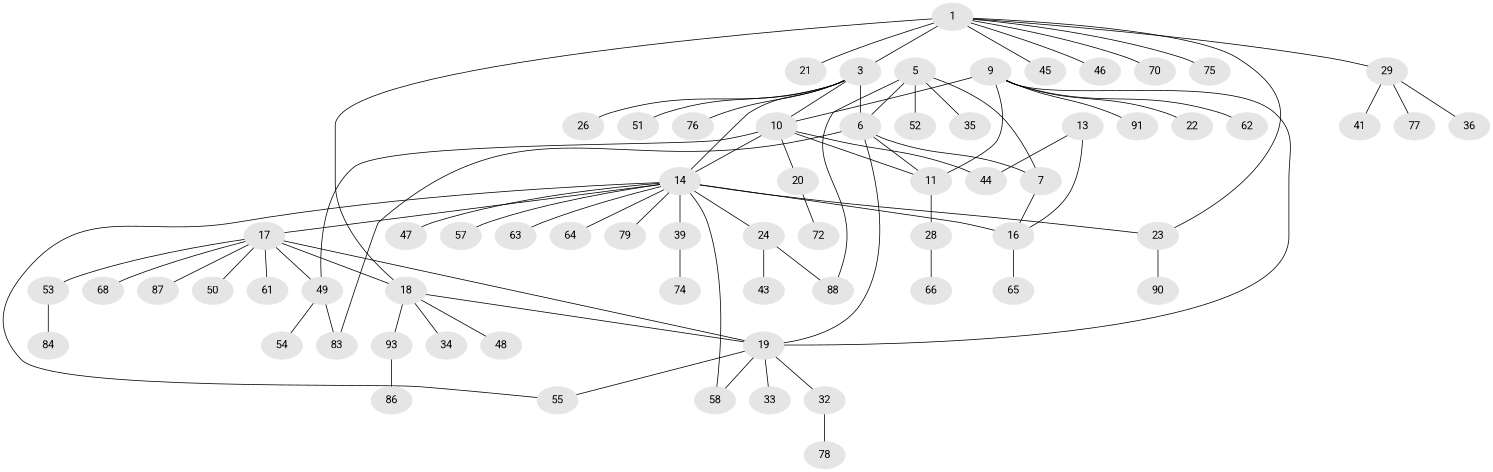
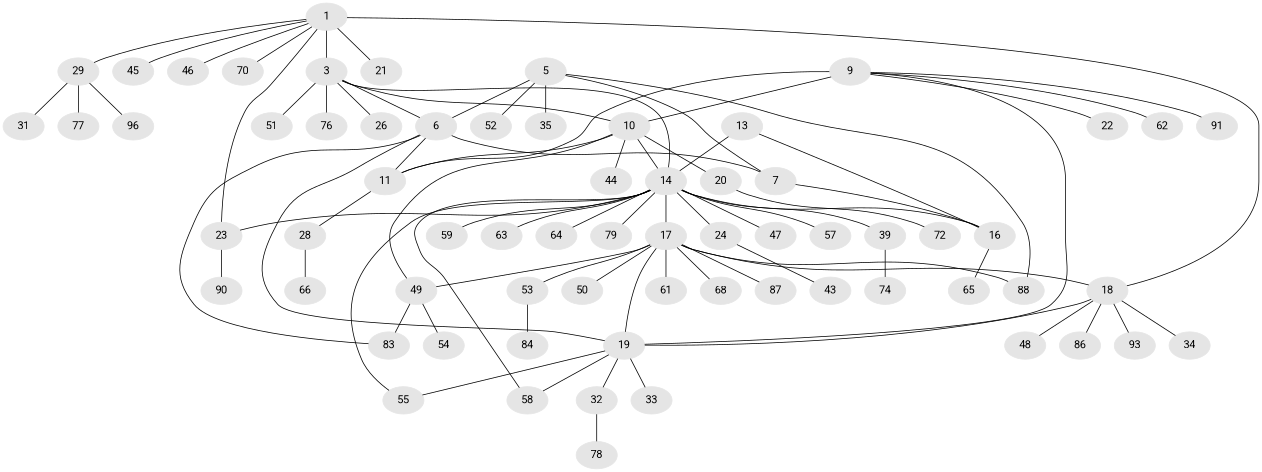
(1210, 72) -> none
(1360, 126) -> (24, 126)
(1469, 126) -> (133, 126)
(1034, 154) -> (705, 153)
none -> (447, 236)
(798, 263) -> (845, 263)
(392, 373) -> (1094, 318)
